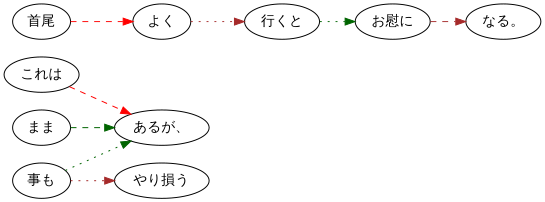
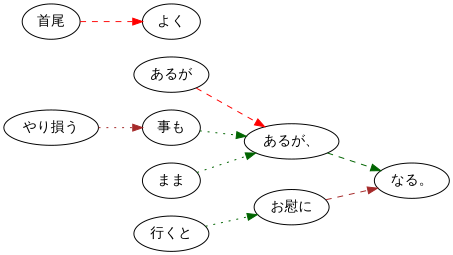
(213, 22) -> none
(42, 75) -> (171, 75)
(88, 128) -> (222, 164)
none -> (349, 160)
(88, 181) -> (116, 128)
